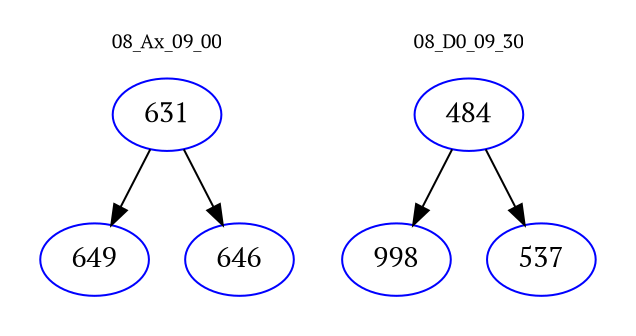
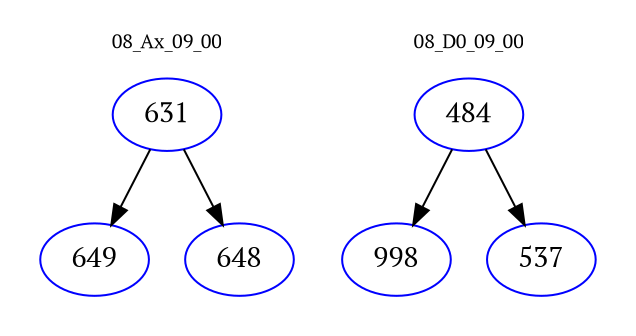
(469, 43) -> (469, 43)
(239, 260) -> (239, 260)
